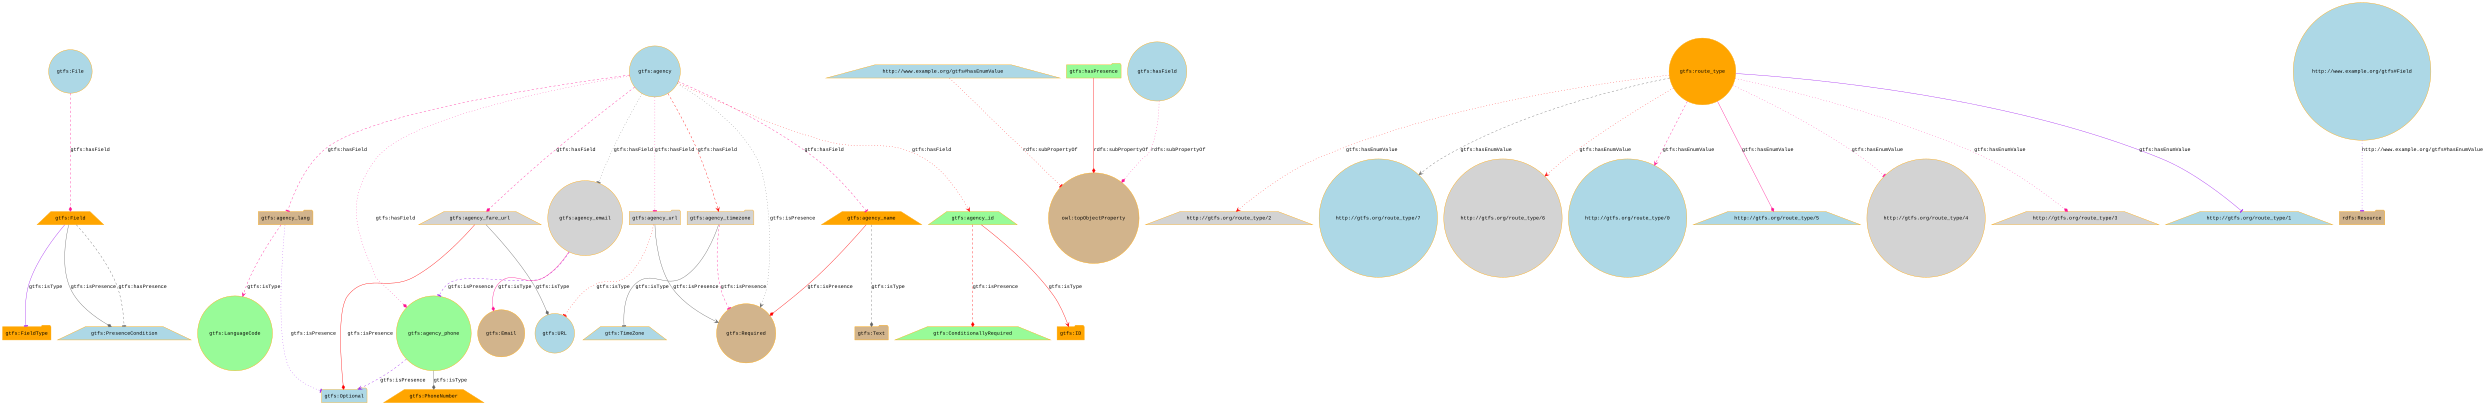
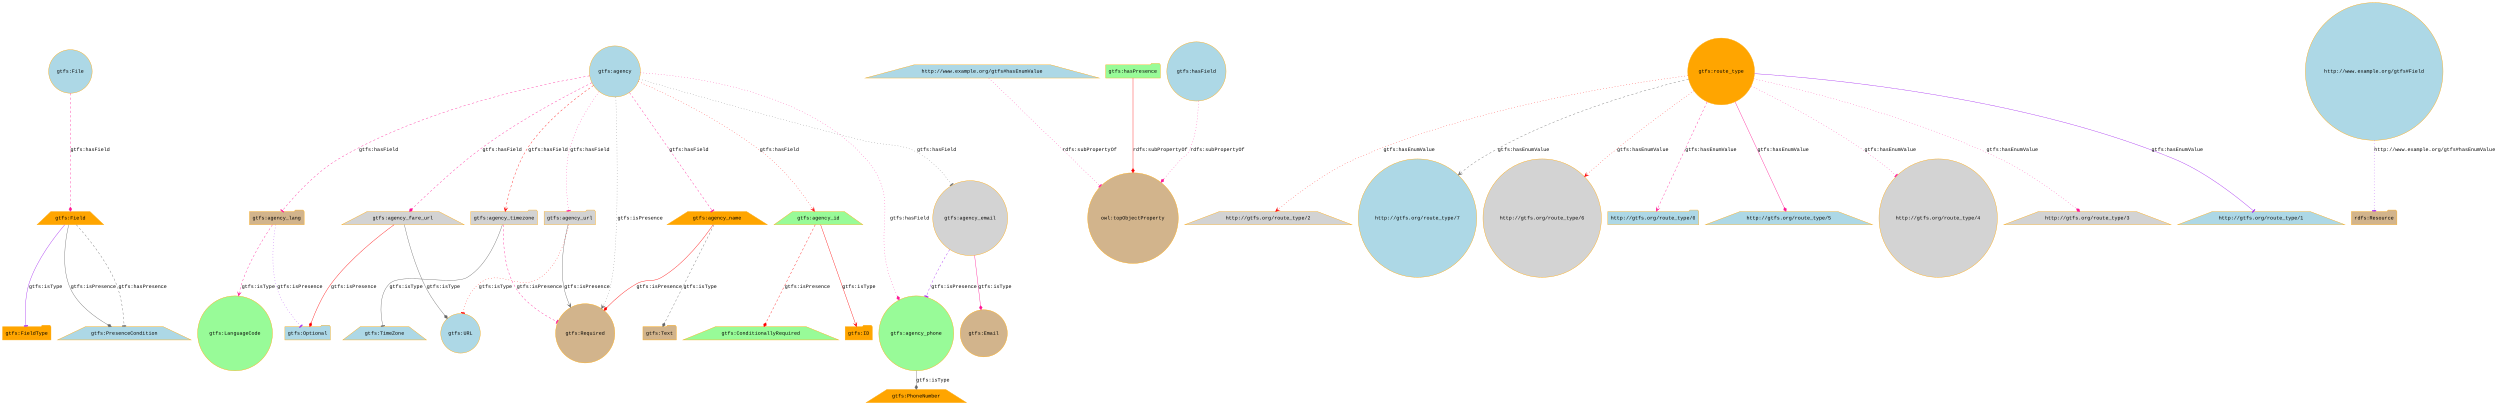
(1005, 132) -> (1044, 132)
(1628, 218) -> (1653, 218)
(385, 375) -> none
